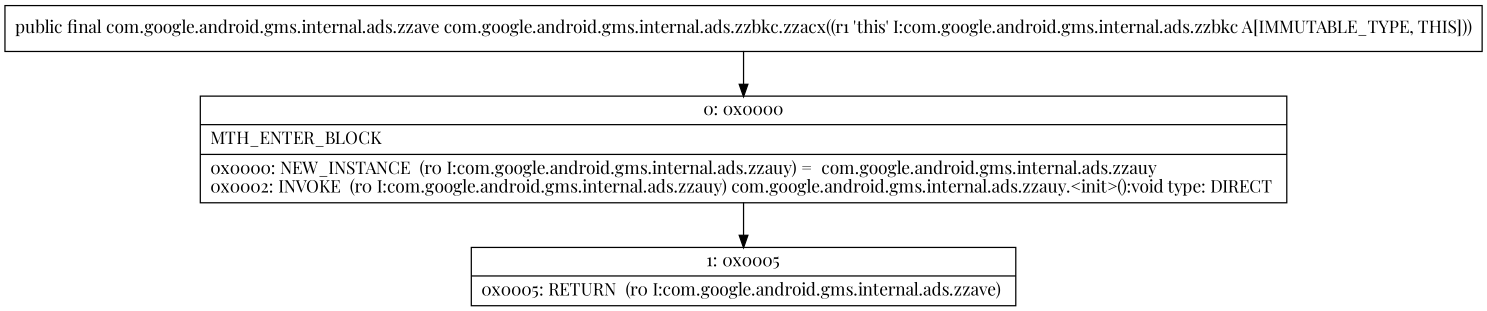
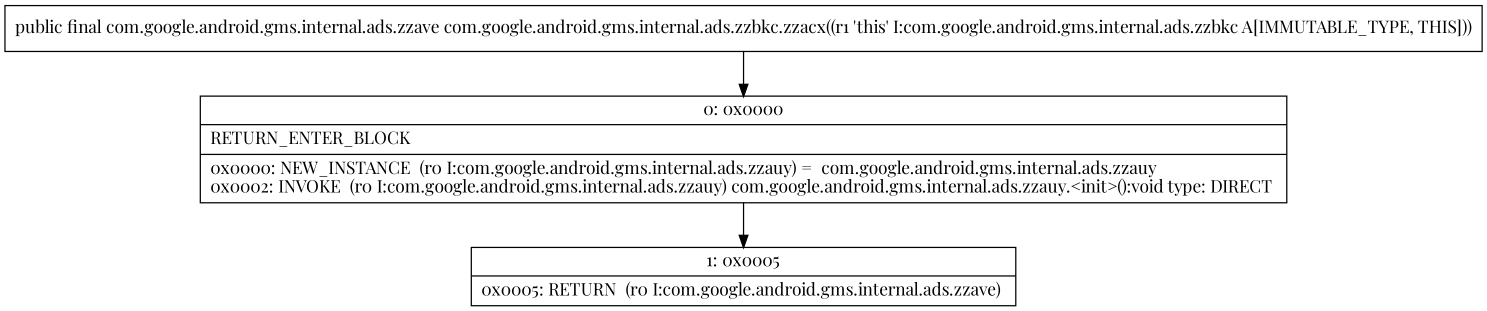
(296, 139) -> (311, 139)
